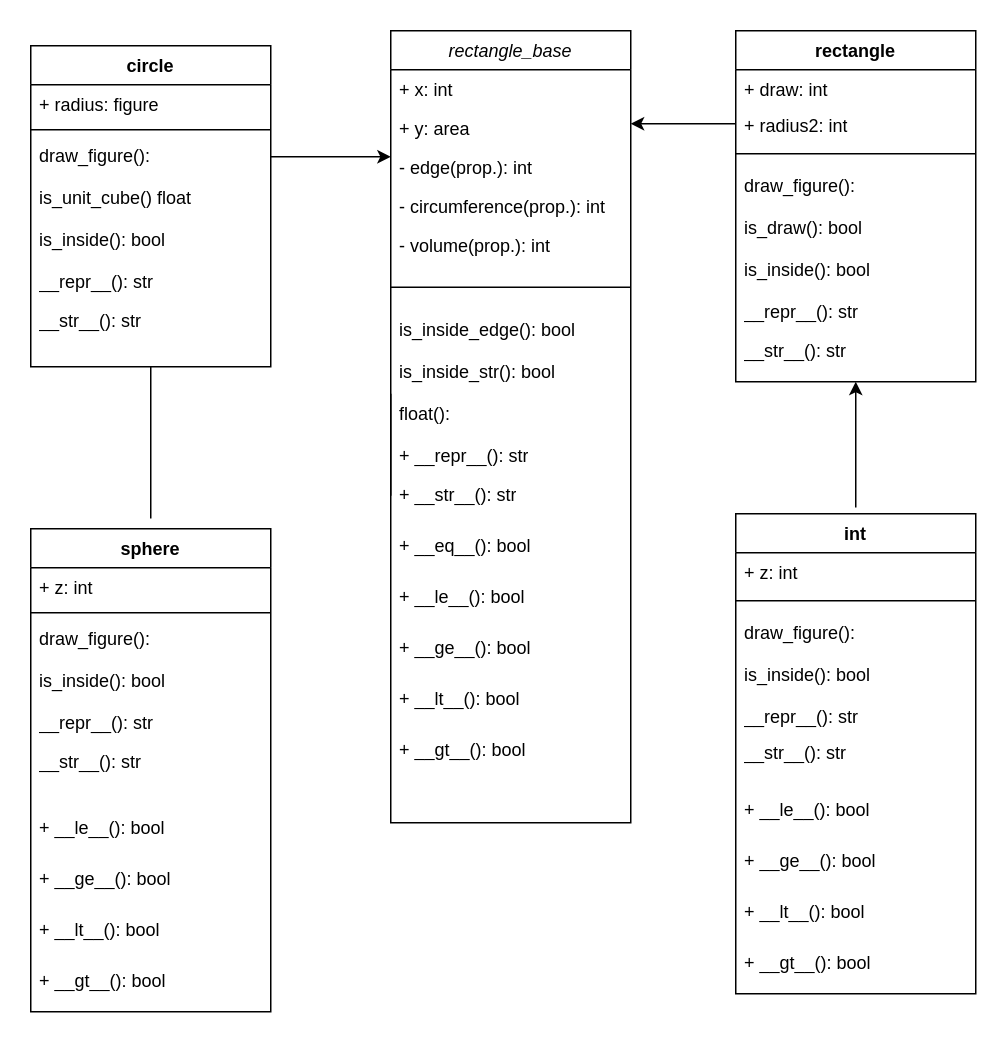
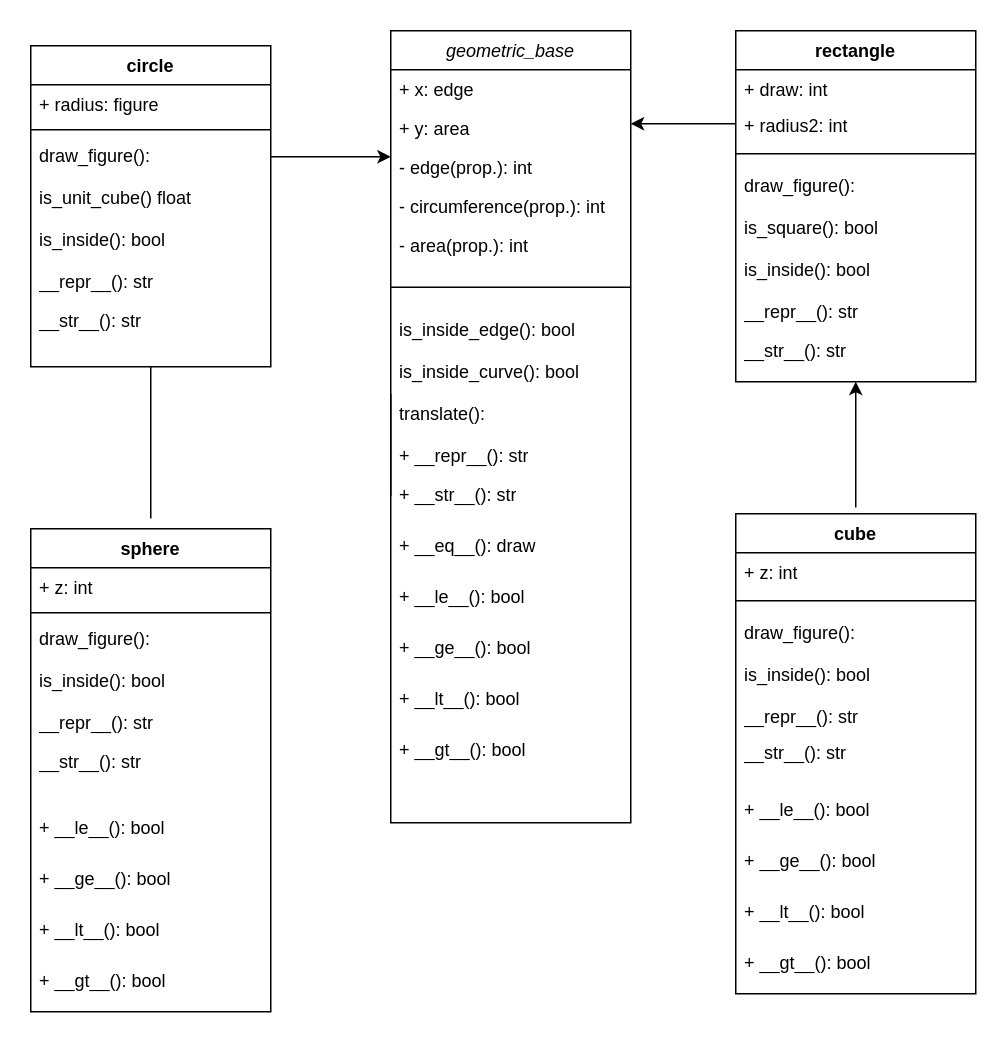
(510, 51) -> (510, 51)
(430, 90) -> (437, 90)
(810, 228) -> (820, 228)
(486, 246) -> (478, 246)
(491, 372) -> (501, 372)
(435, 414) -> (455, 414)
(856, 535) -> (856, 535)
(471, 547) -> (473, 547)
